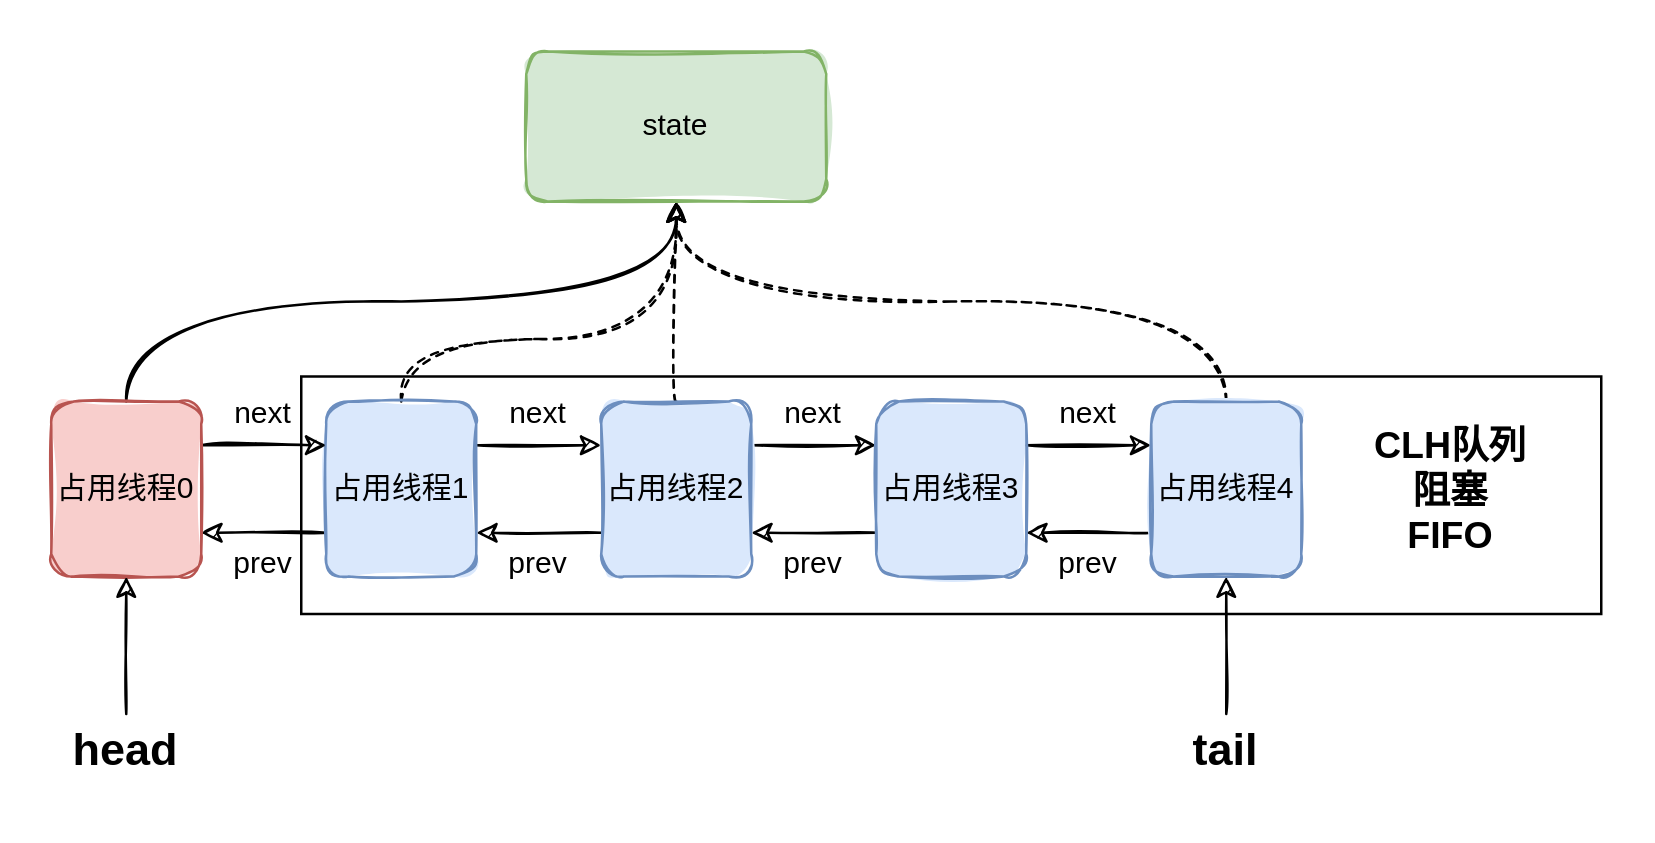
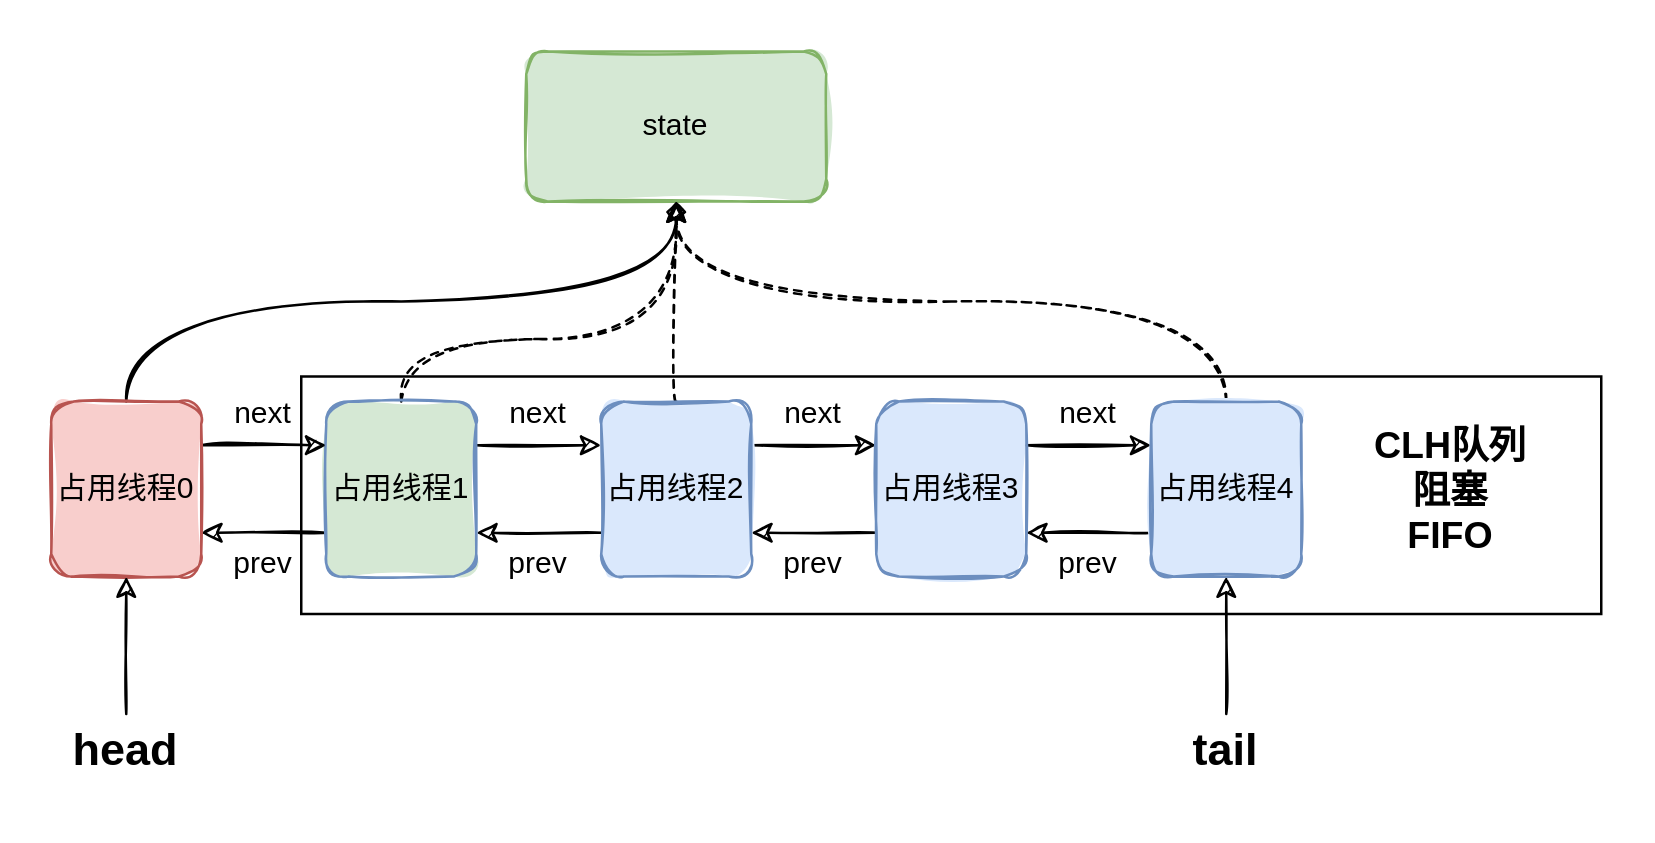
(654, 295) -> (655, 295)
(401, 489) -> (401, 489)
